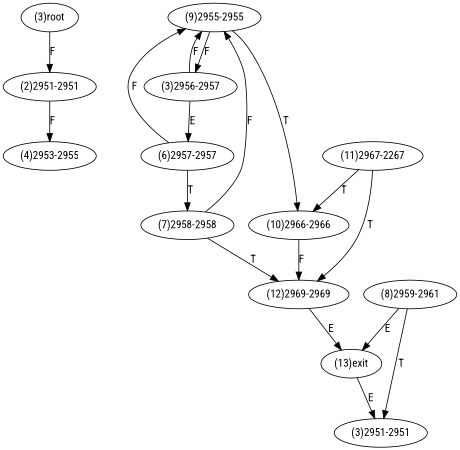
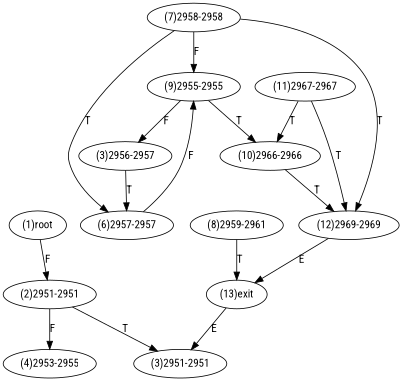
(50, 18) -> (38, 225)
(191, 55) -> none
(193, 121) -> (129, 191)
(373, 156) -> (305, 87)
(187, 187) -> (91, 109)
(302, 260) -> (317, 191)
(388, 329) -> (240, 260)
(396, 360) -> (111, 327)
